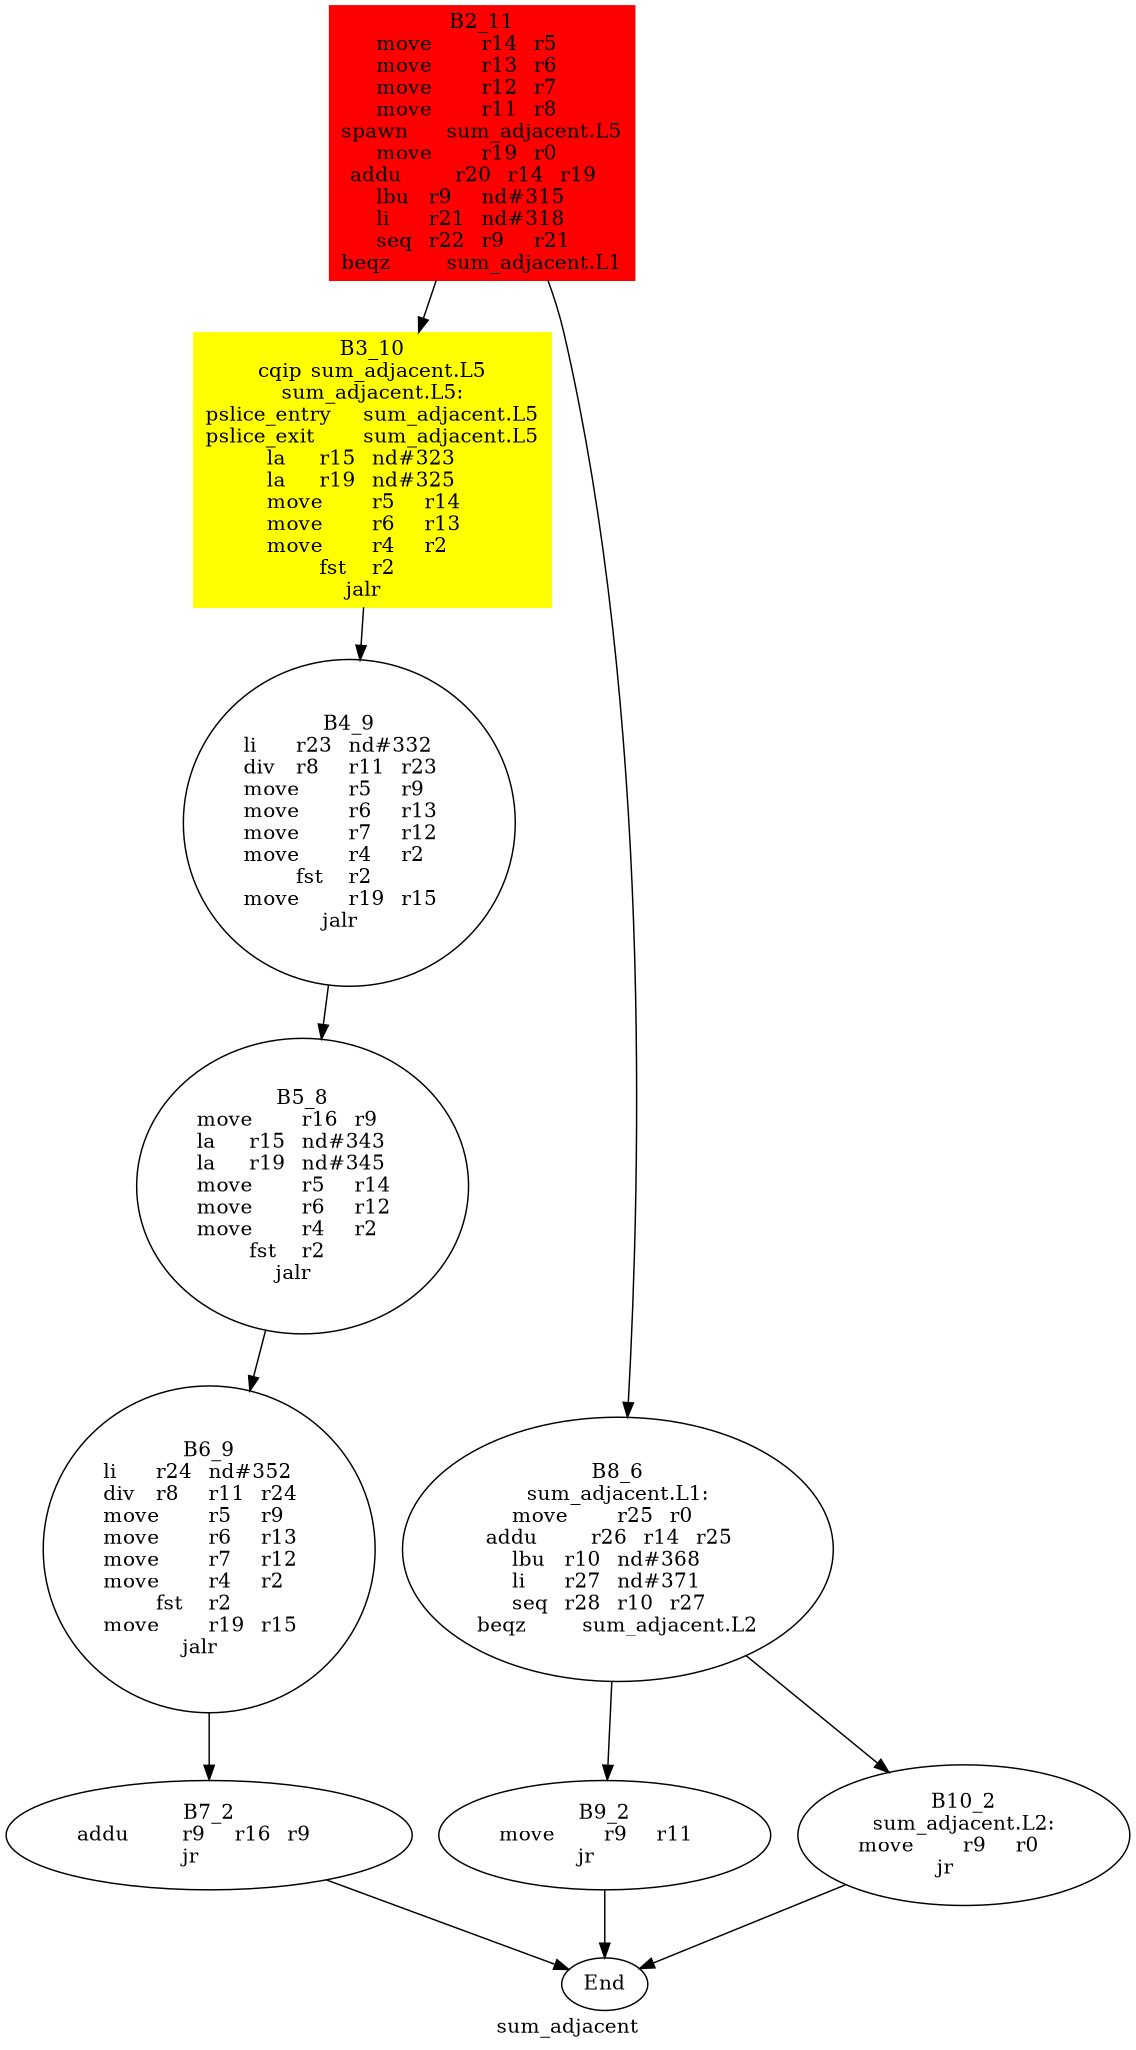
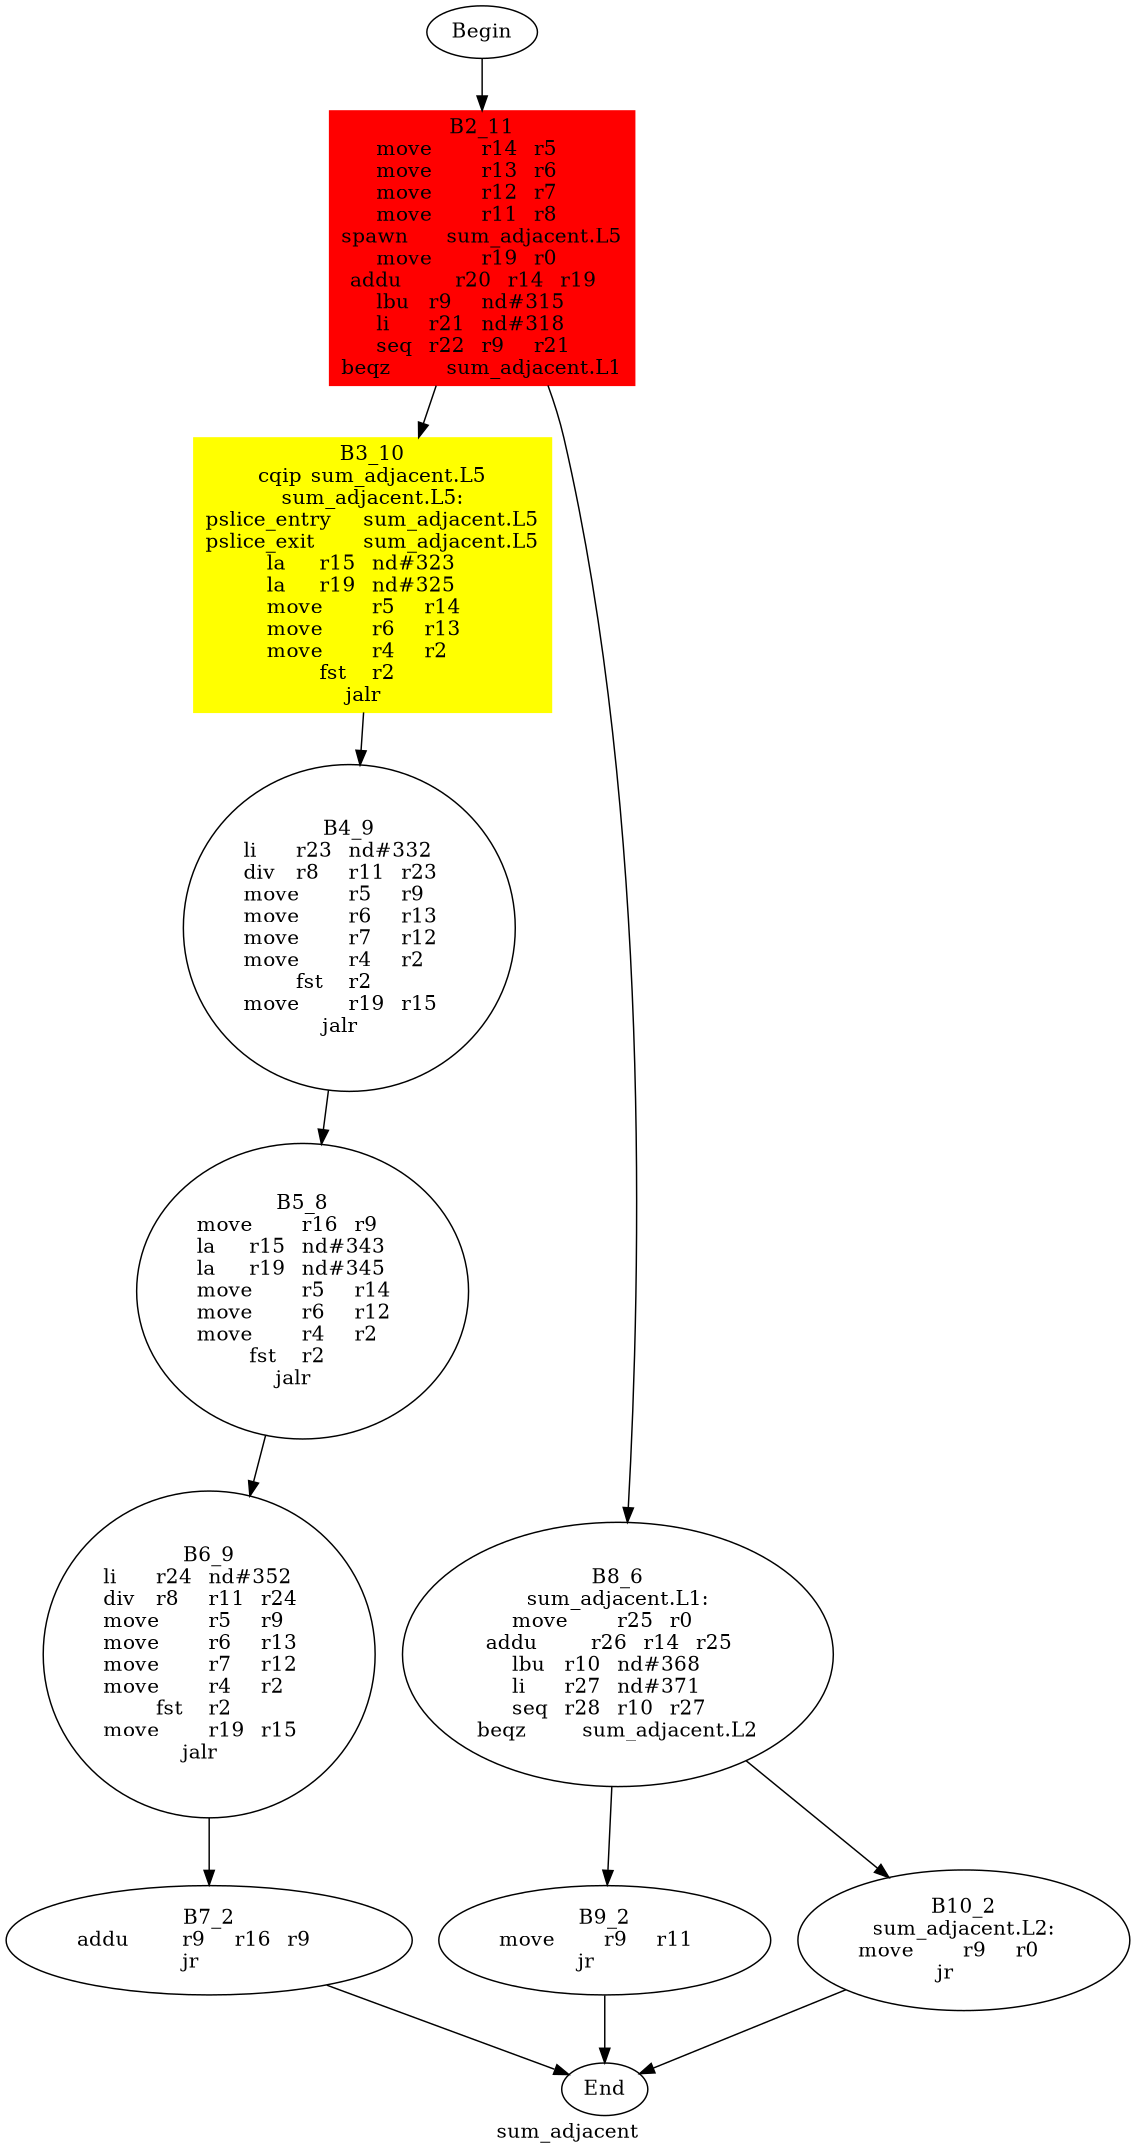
none -> (482, 32)
